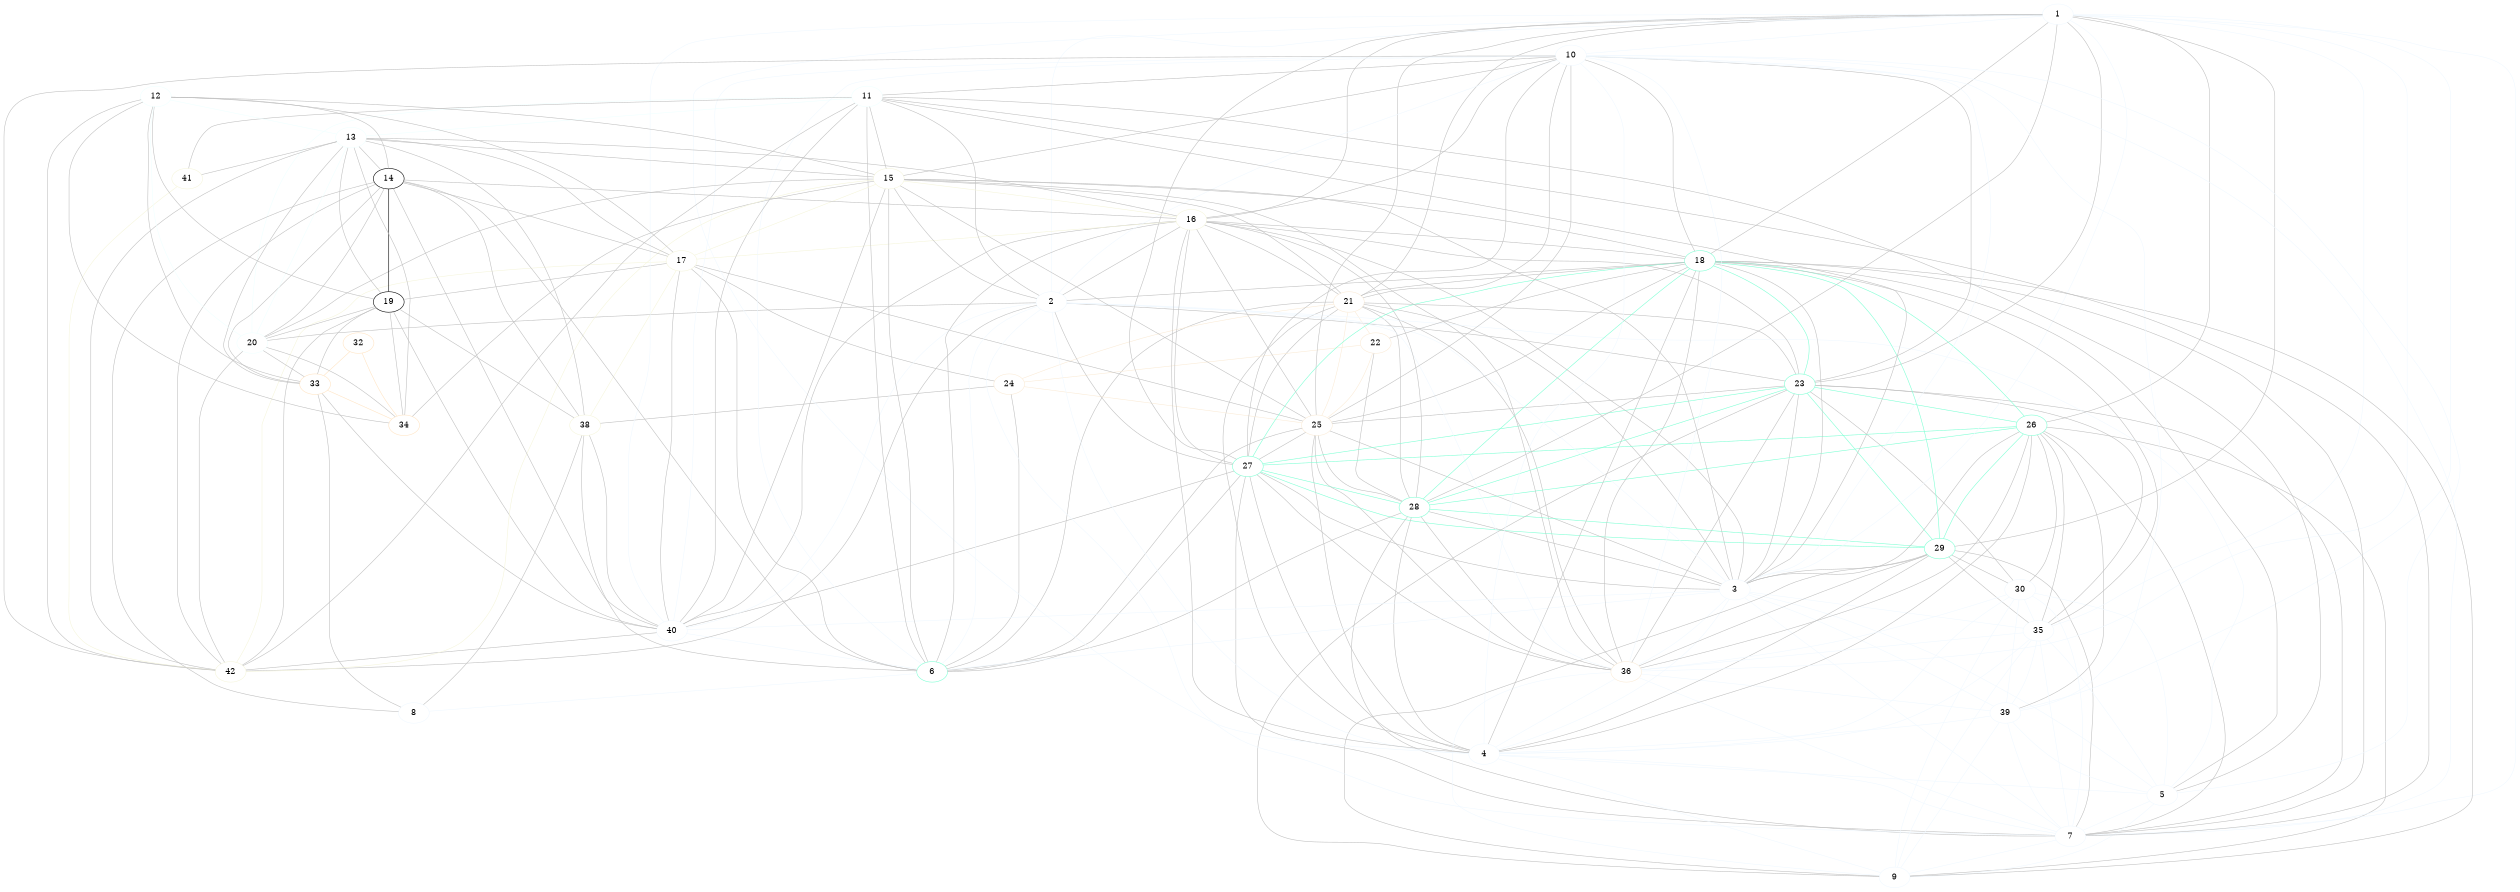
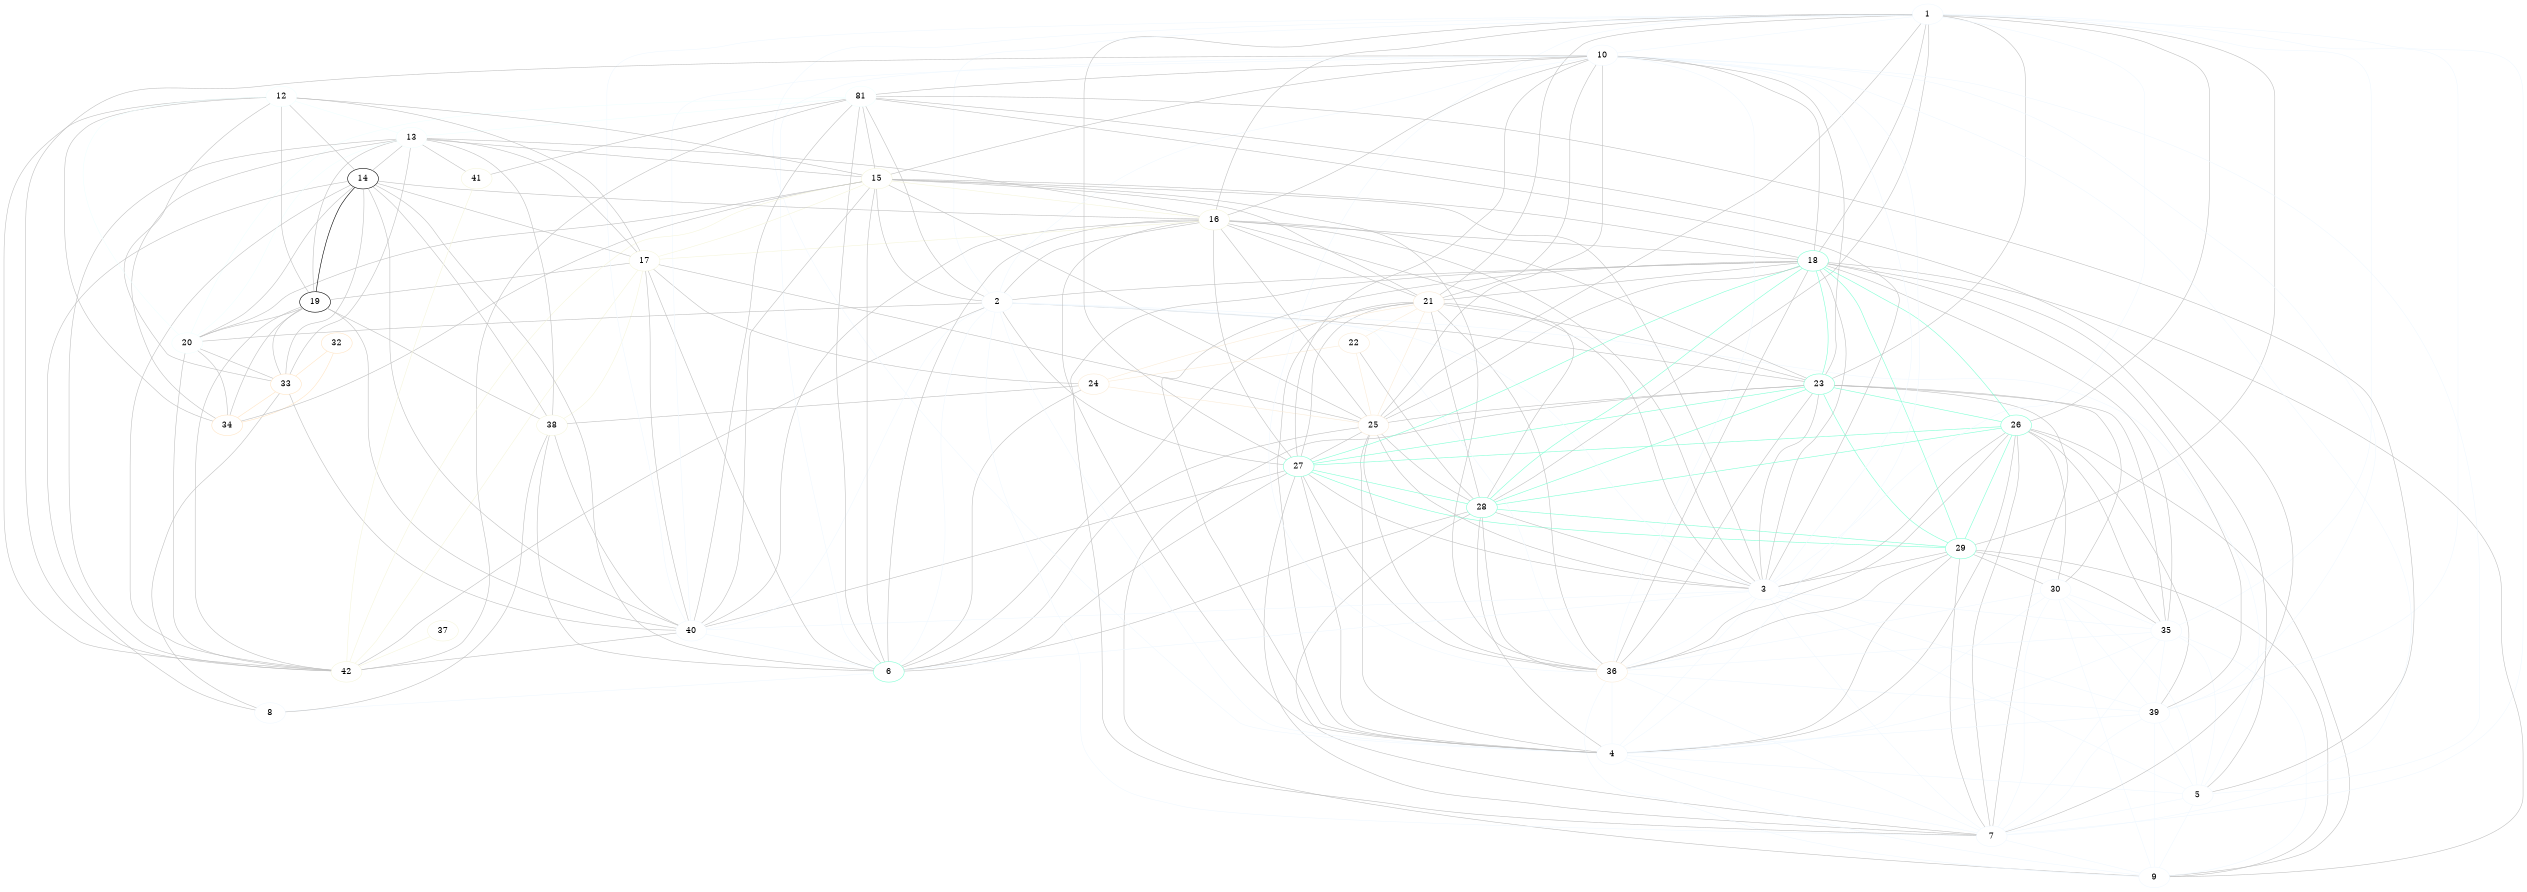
(867, 96) -> (861, 96)
(1536, 296) -> (2146, 411)
none -> (443, 631)
